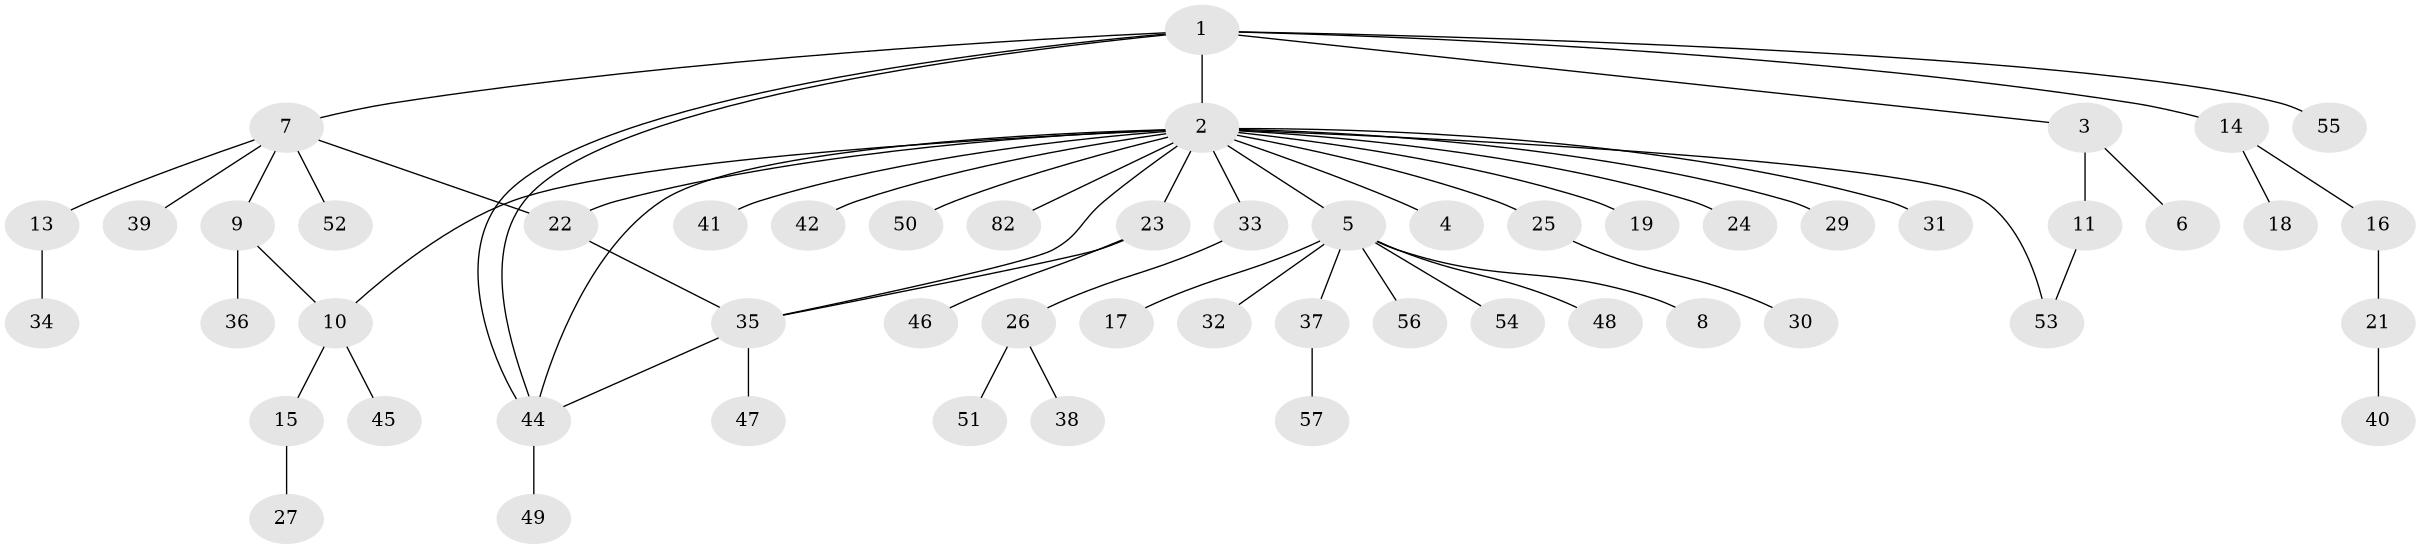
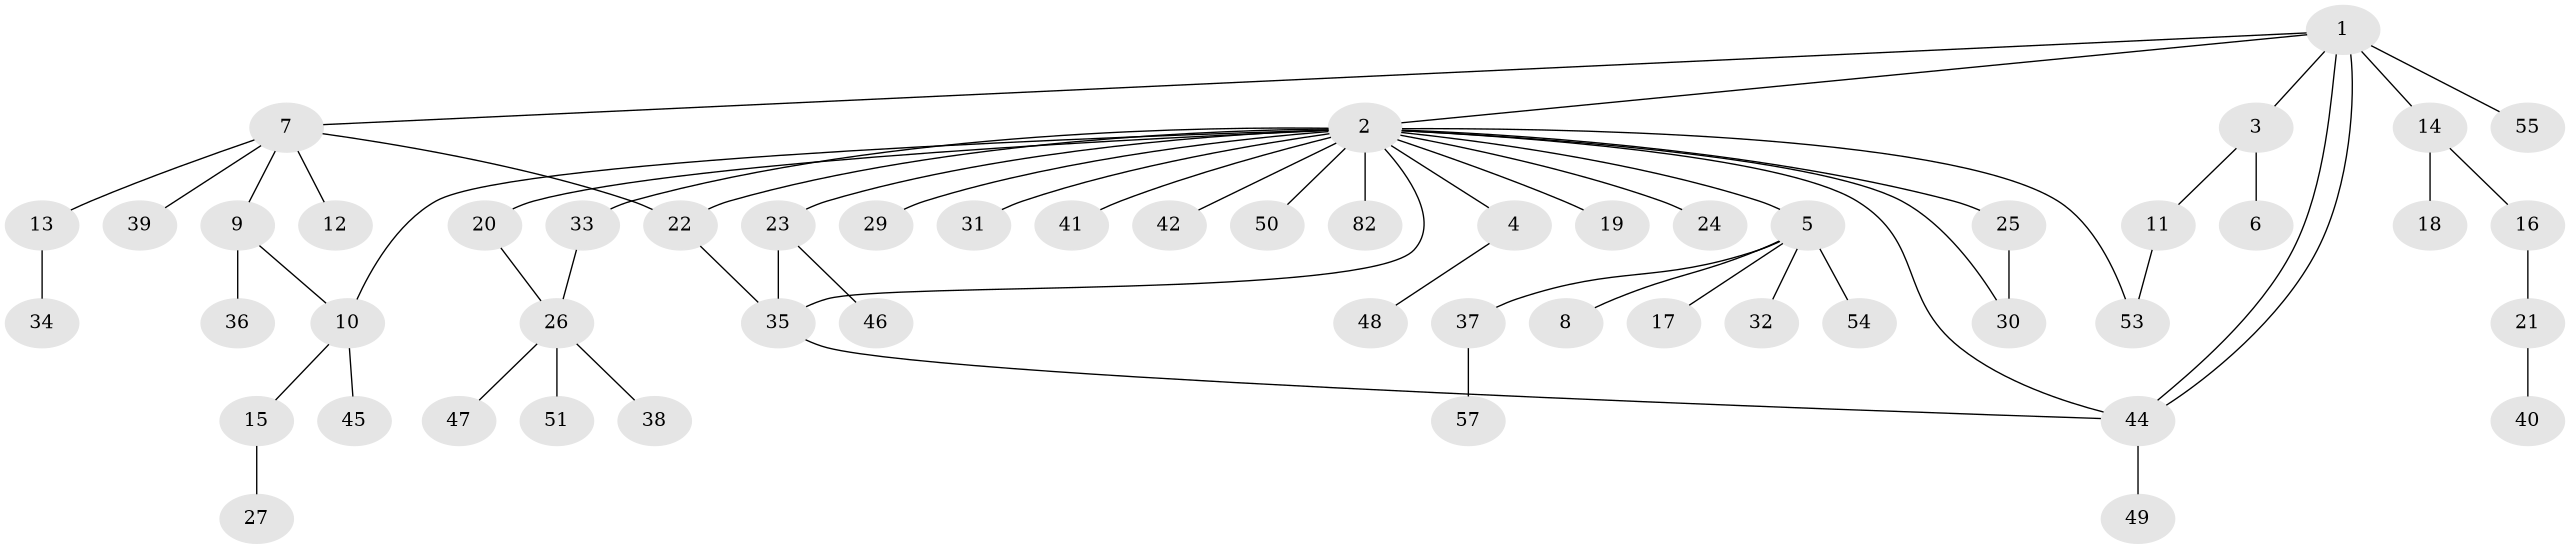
none -> (1880, 193)
(336, 225) -> (336, 225)
none -> (485, 225)
(1503, 281) -> (1443, 274)
(1410, 323) -> none
(748, 372) -> (508, 372)
